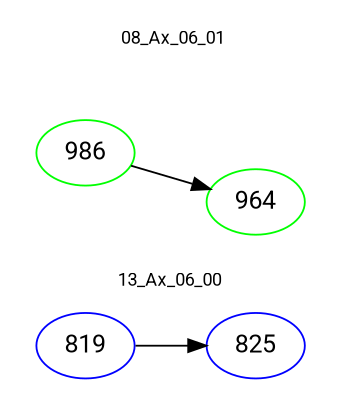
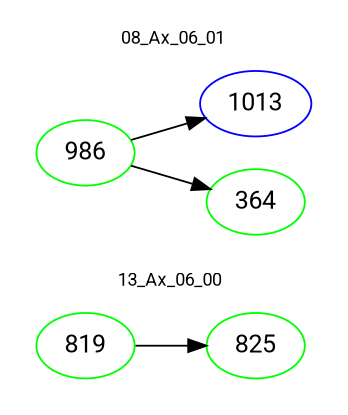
none -> (256, 104)
(256, 202) -> (256, 202)
(86, 346) -> (86, 346)
(256, 346) -> (256, 346)
